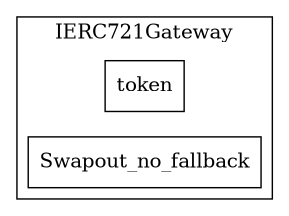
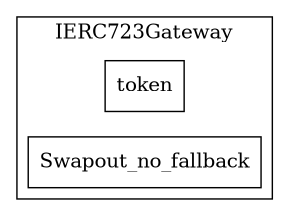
(145, 33) -> (145, 33)
